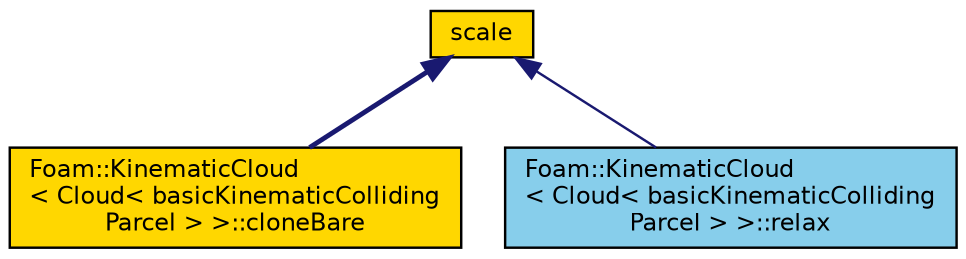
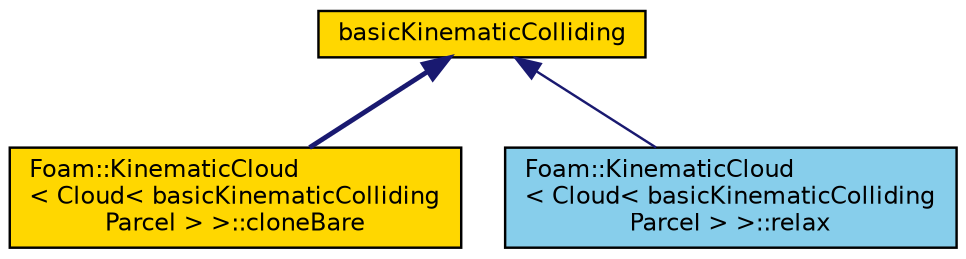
(482, 34) -> (482, 34)
